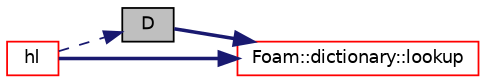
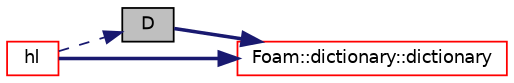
(358, 58) -> (372, 58)
